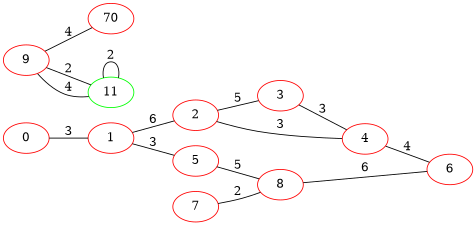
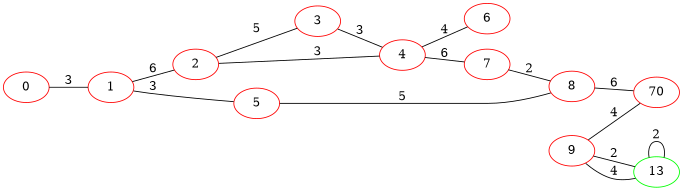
none -> (445, 60)
(111, 92) -> (657, 172)
(365, 177) -> (614, 89)
